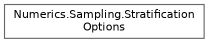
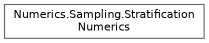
(104, 21) -> (104, 21)
